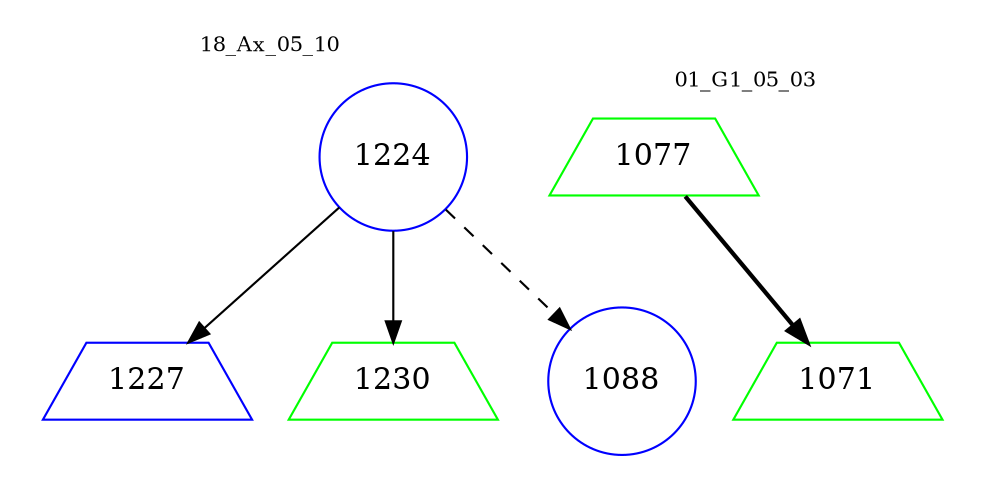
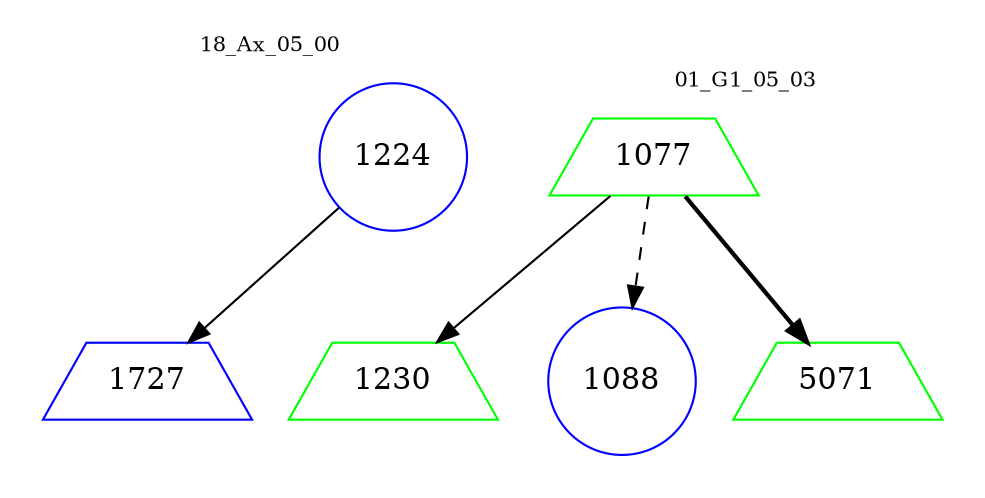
(270, 46) -> (270, 46)
(500, 261) -> (642, 241)
(393, 276) -> (548, 249)
(147, 381) -> (147, 381)
(838, 381) -> (838, 381)
